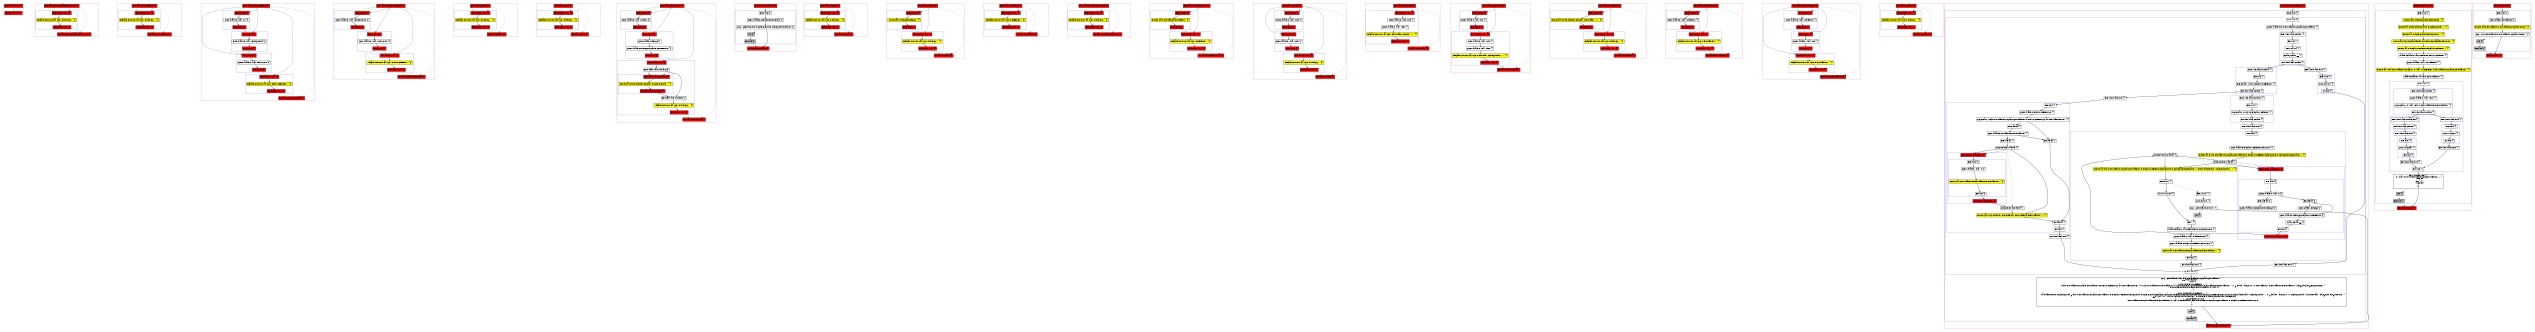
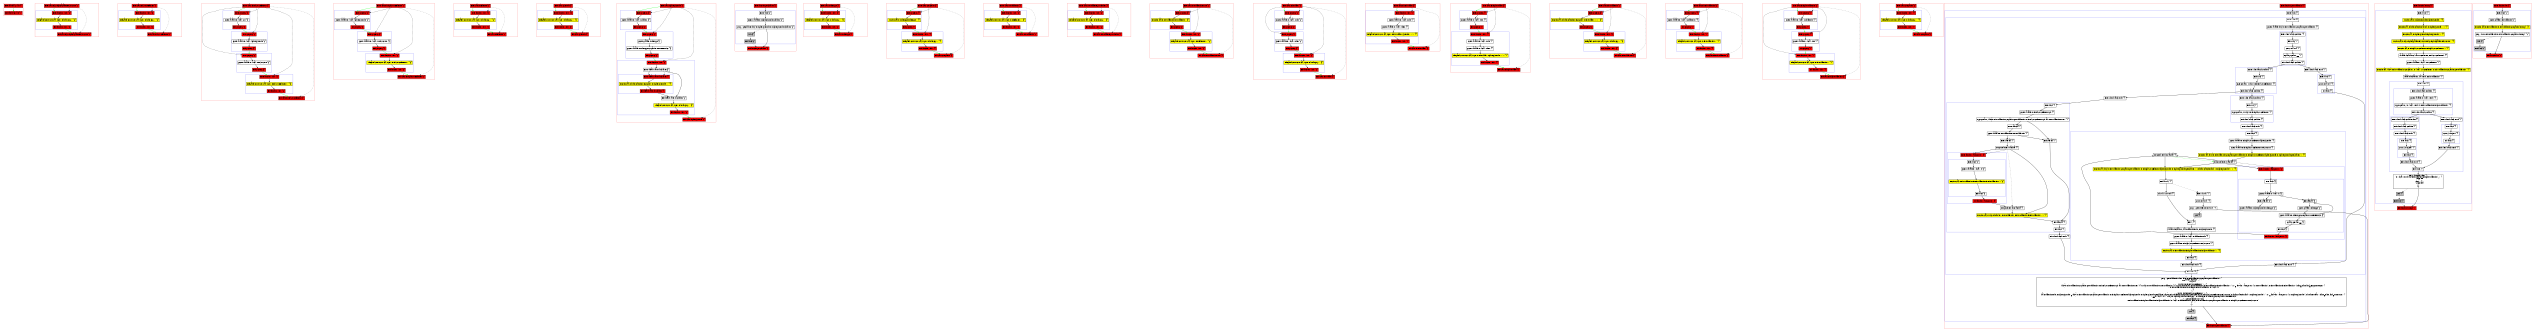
none -> (2252, 141)
